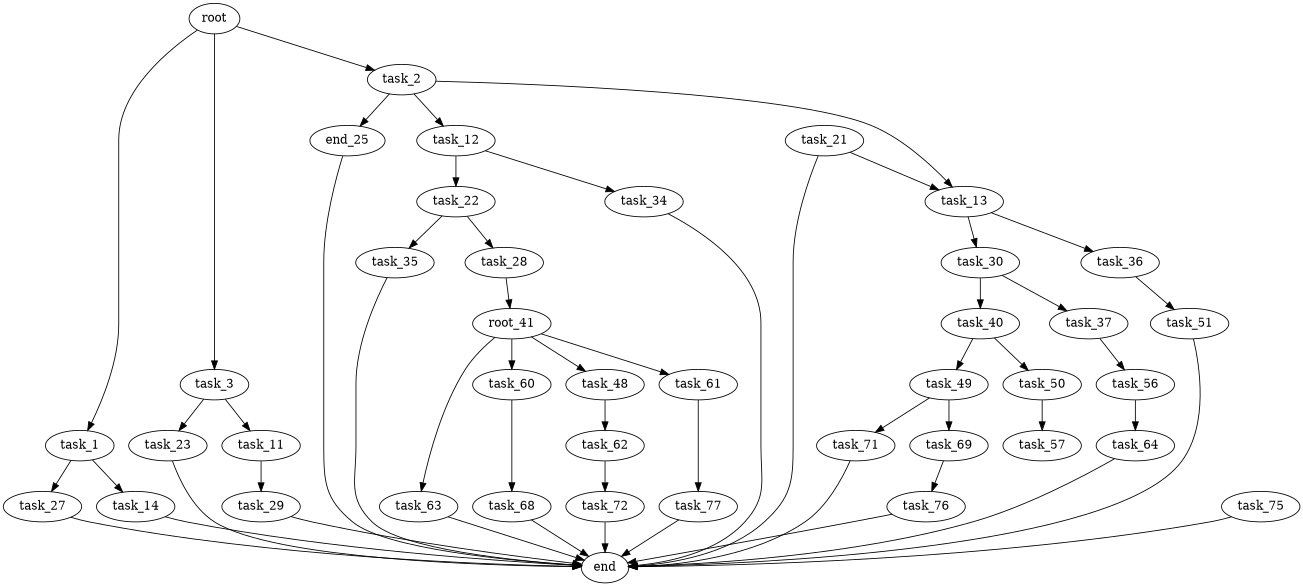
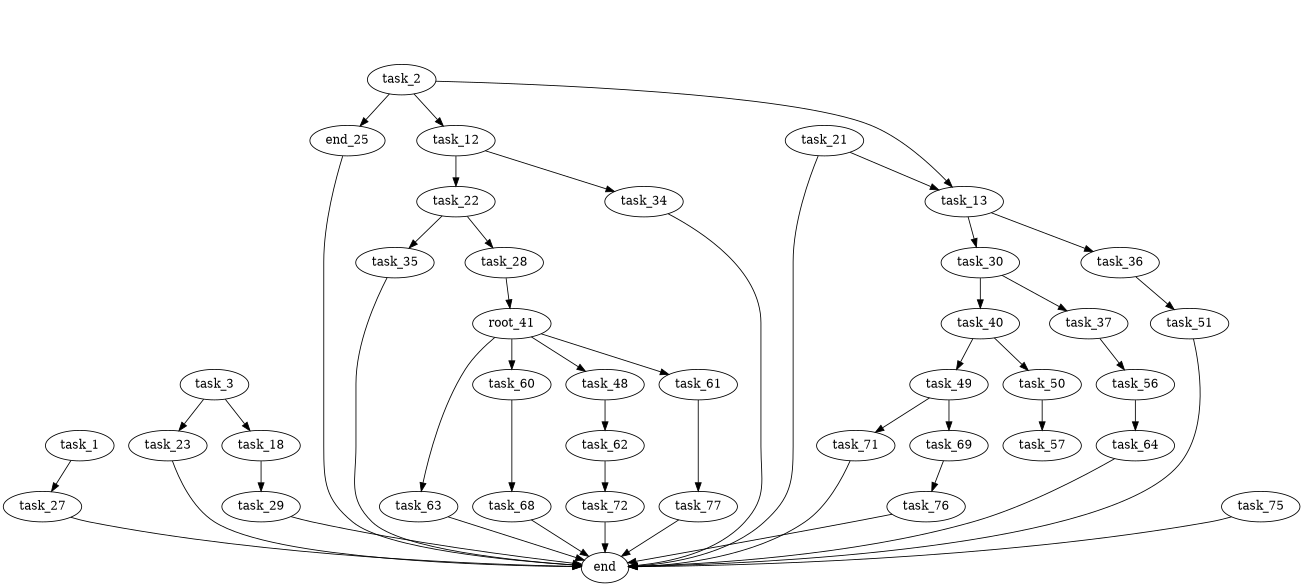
(214, 19) -> none
(261, 446) -> (261, 446)
(136, 507) -> none
